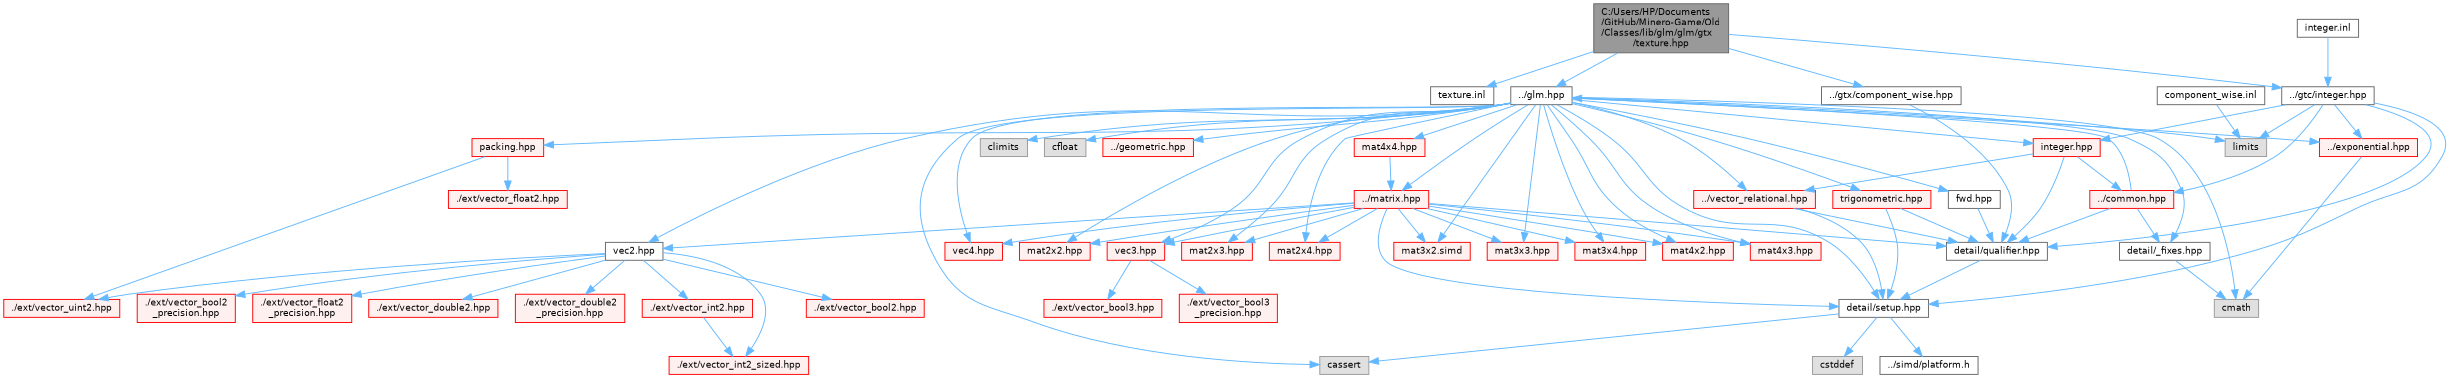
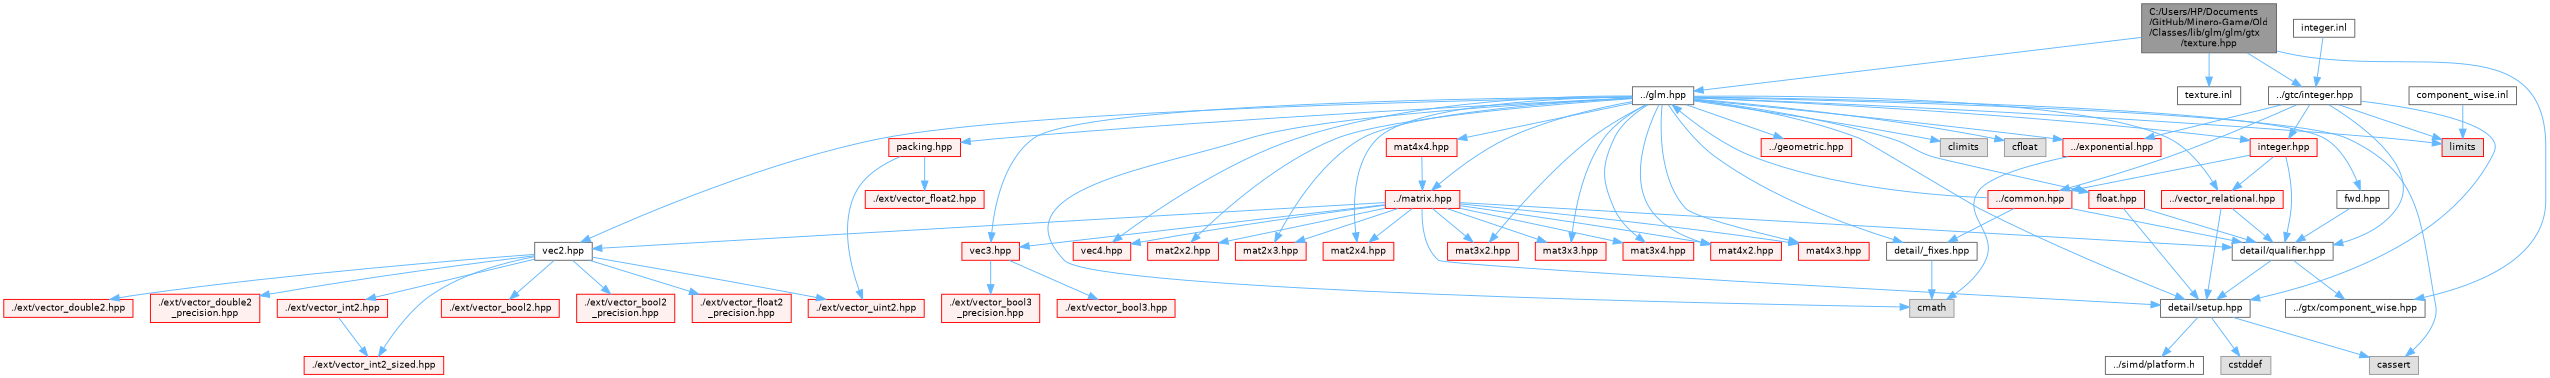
(2246, 148) -> (2463, 148)
(1982, 155) -> (2314, 276)
(1882, 199) -> (2117, 199)
(1432, 251) -> (1483, 251)
